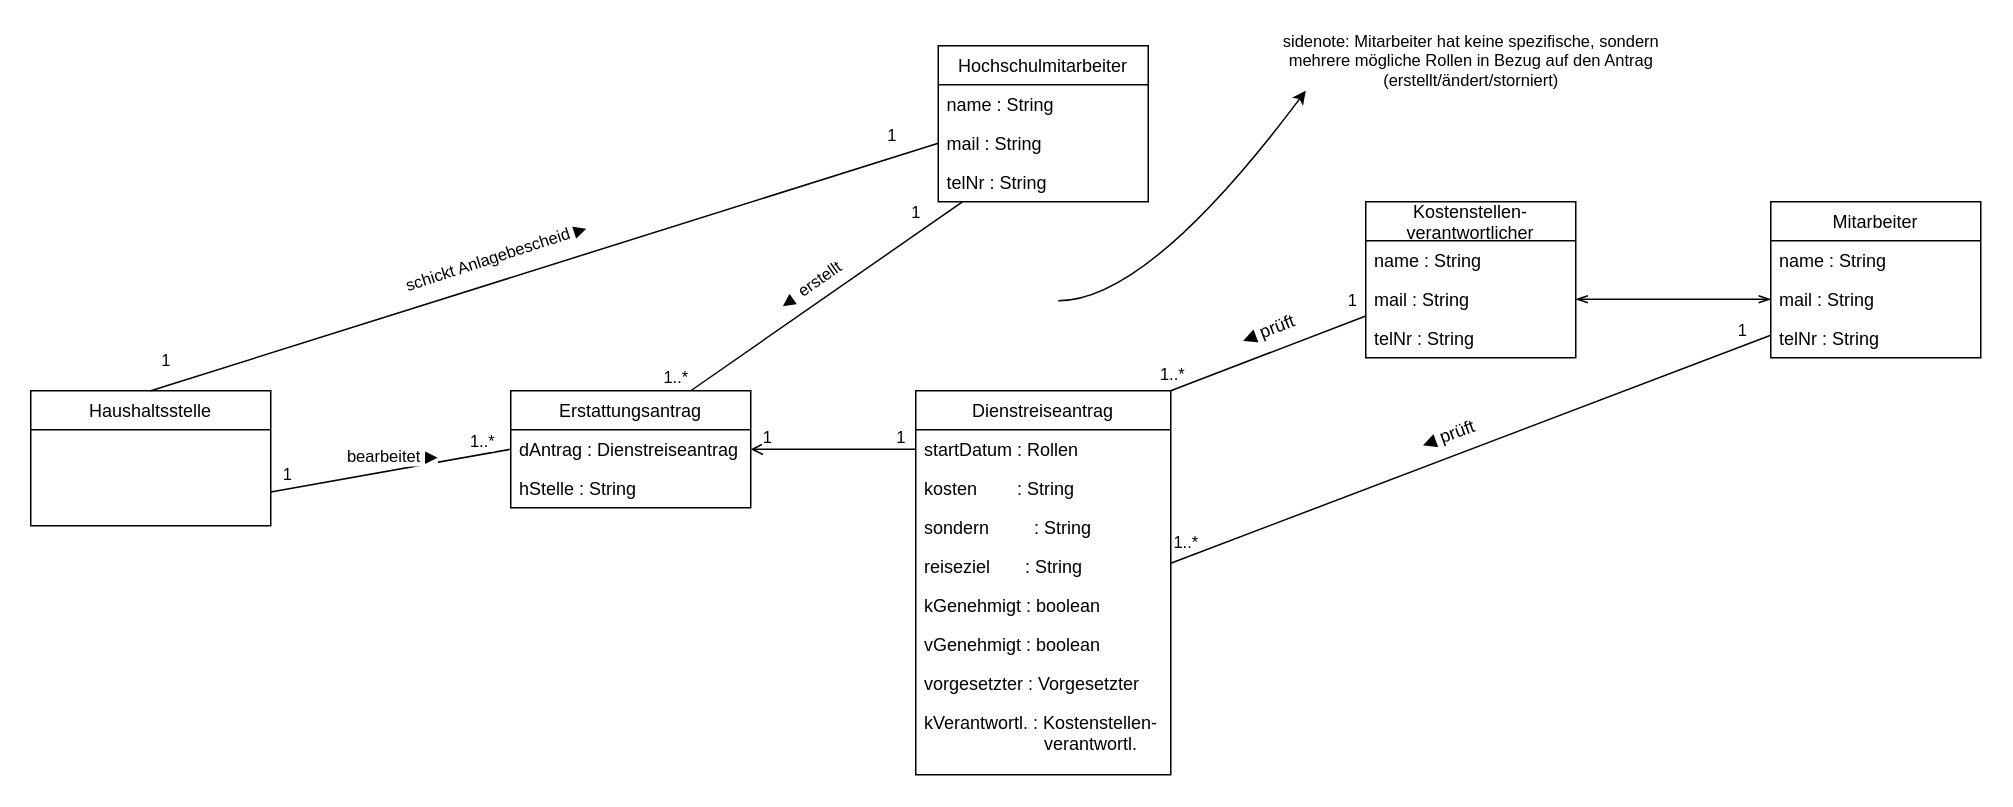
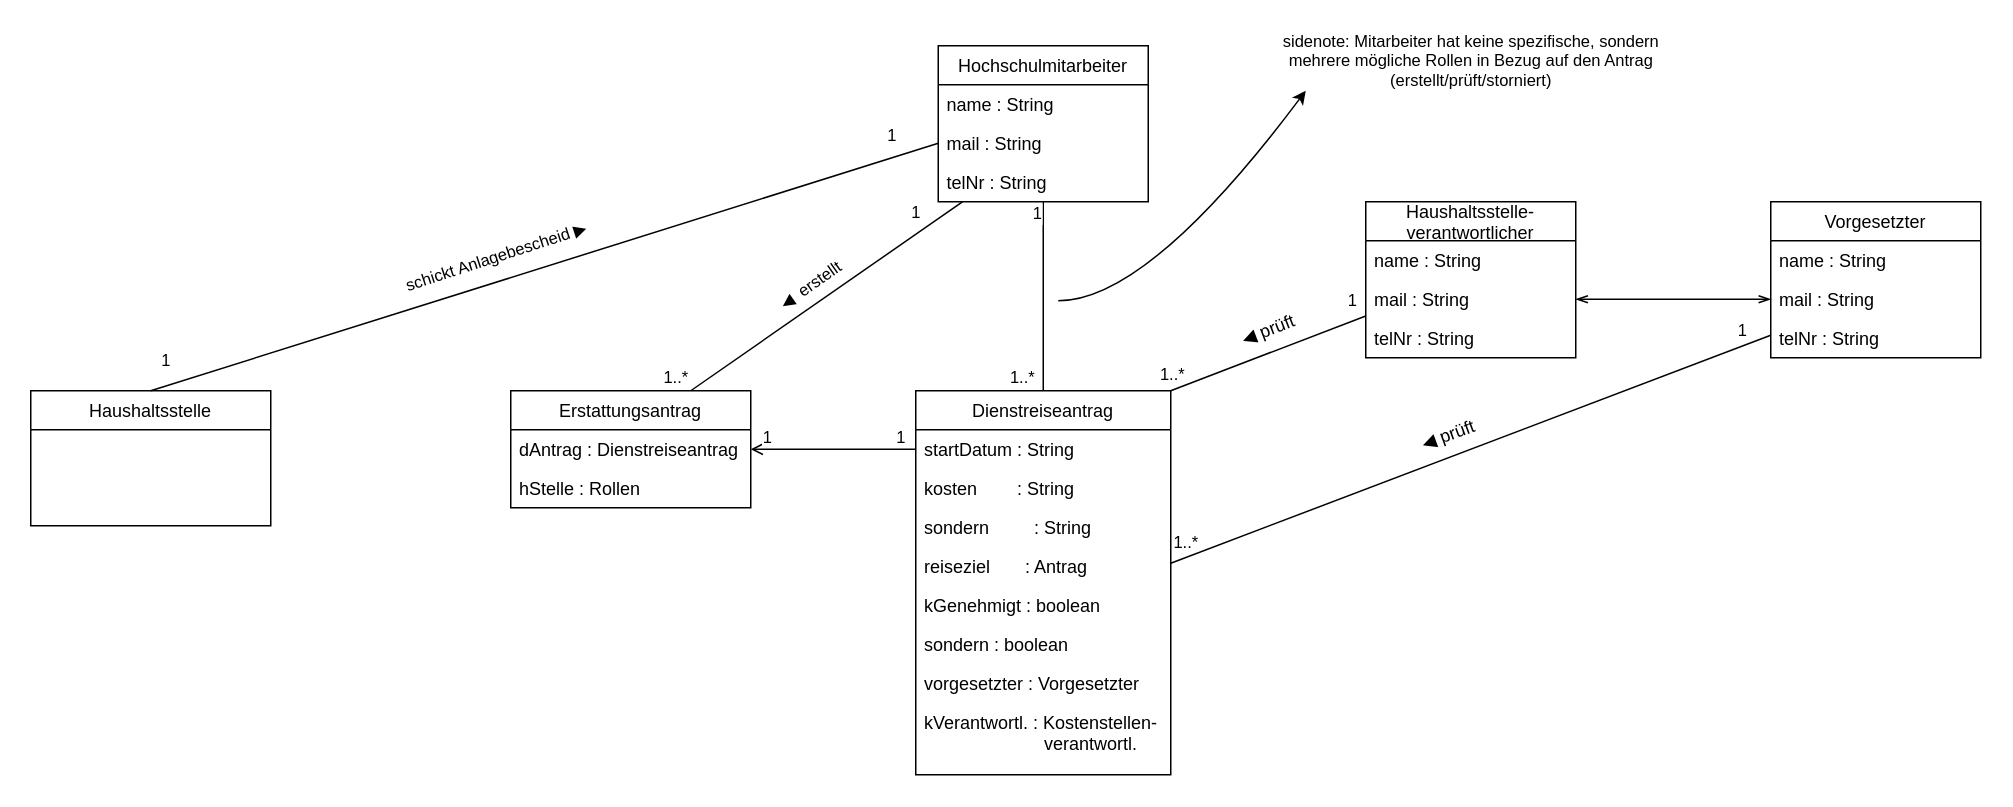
(1472, 61) -> (1472, 61)
(1470, 212) -> (1470, 212)
(1875, 222) -> (1875, 222)
none -> (1043, 295)
(1008, 450) -> (1010, 450)
(343, 479) -> none
(586, 489) -> (583, 489)
(1024, 567) -> (1026, 567)
(1013, 645) -> (1000, 645)
